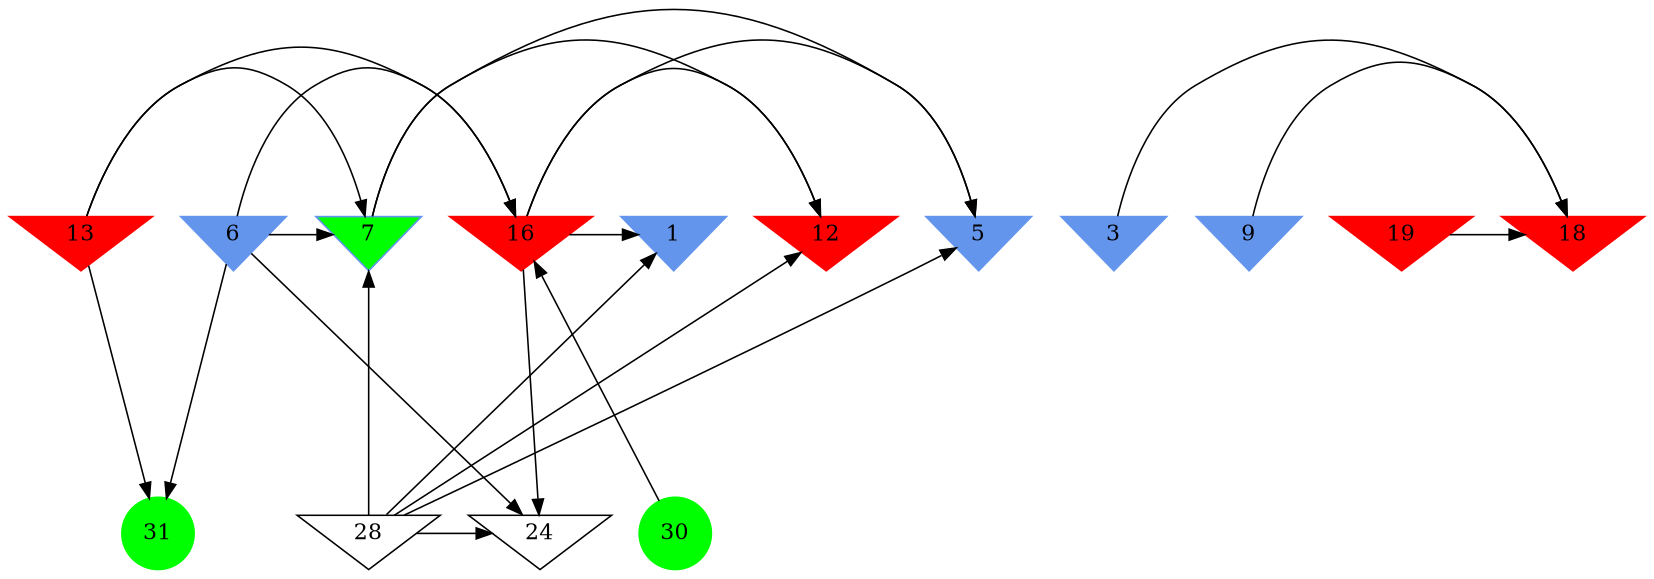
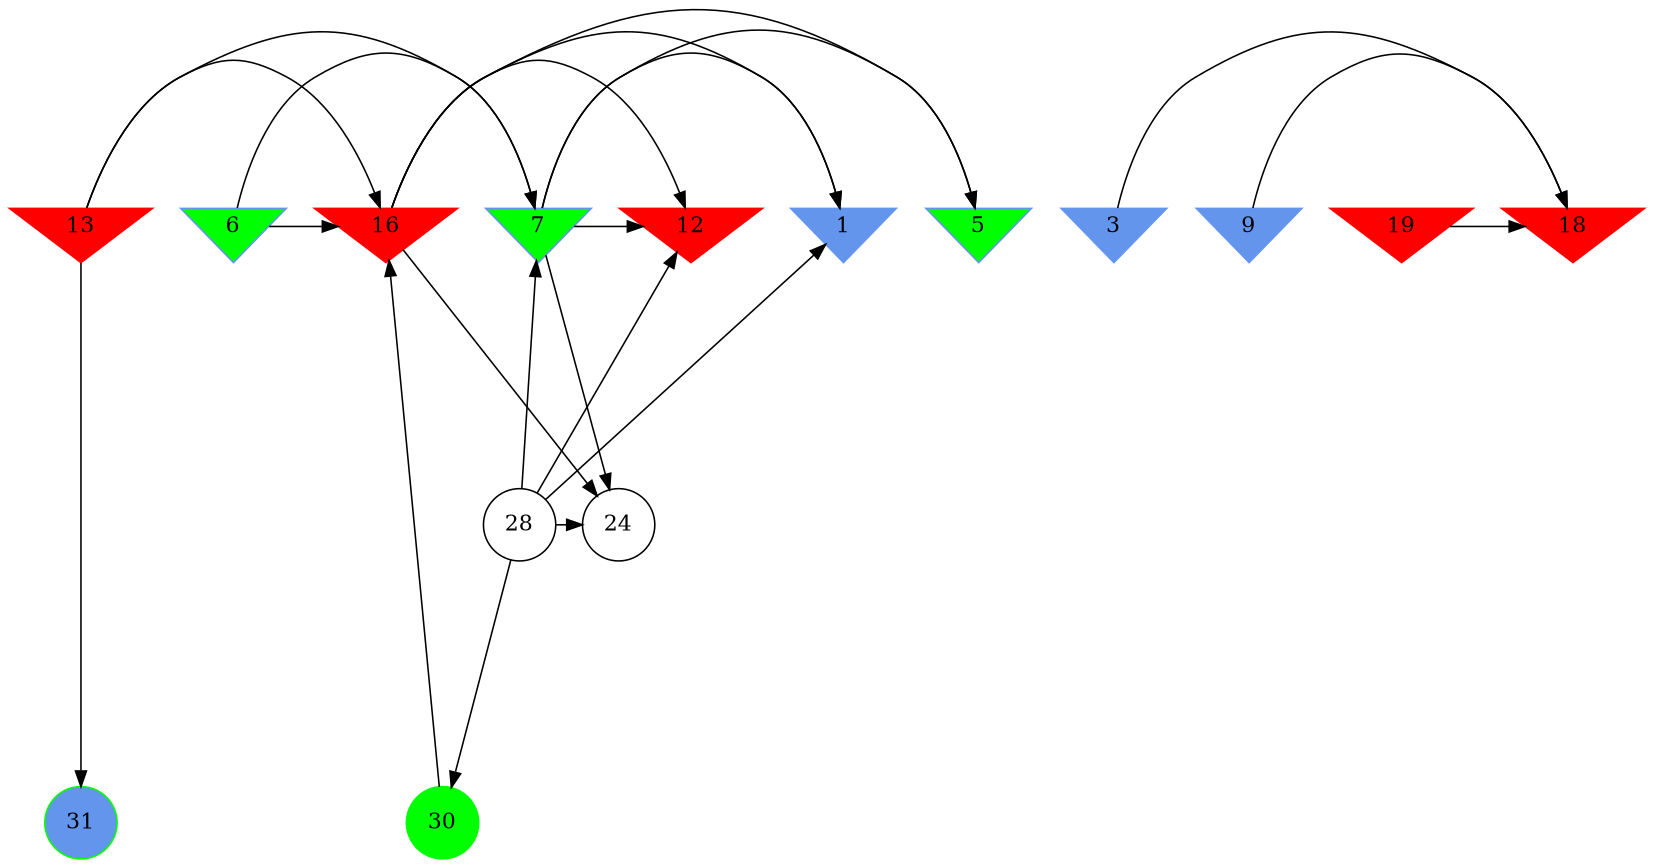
none -> (683, 54)
(233, 235) -> (233, 226)
(979, 235) -> (979, 226)
(198, 374) -> none
(381, 379) -> (576, 365)
(674, 387) -> (483, 666)
(158, 533) -> (81, 823)
(369, 533) -> (520, 525)
(540, 533) -> (619, 525)
